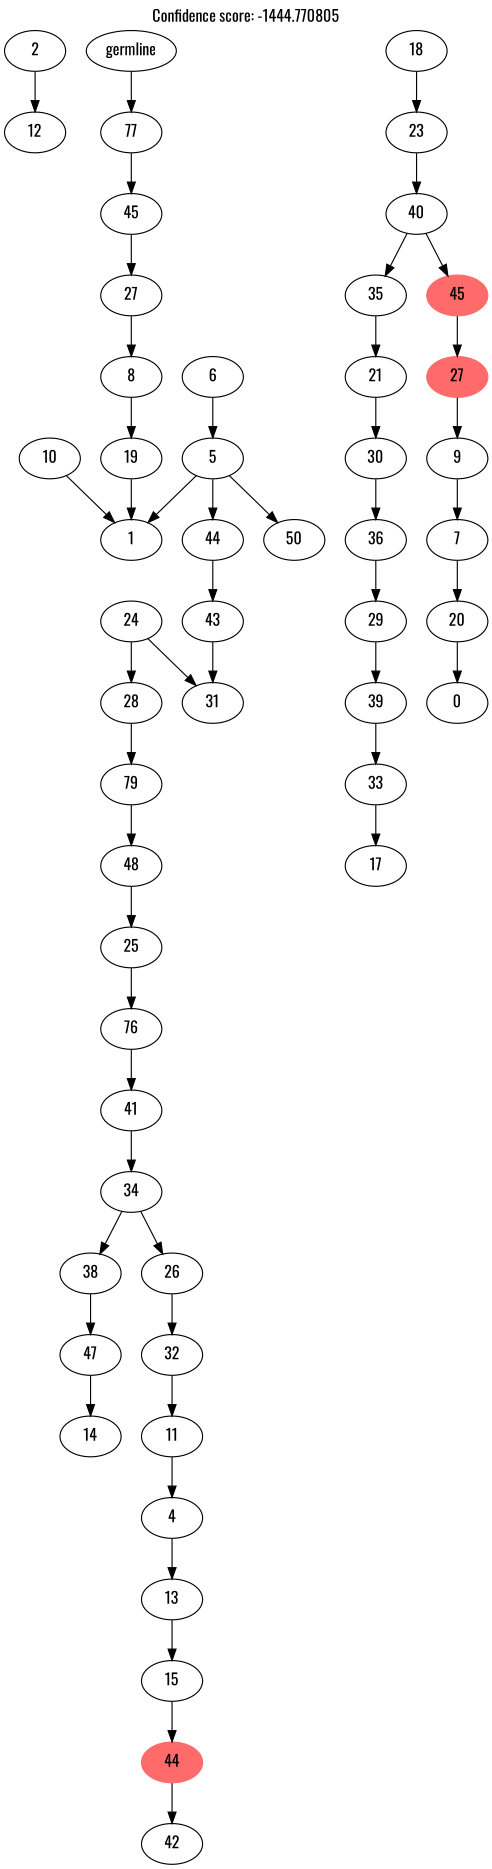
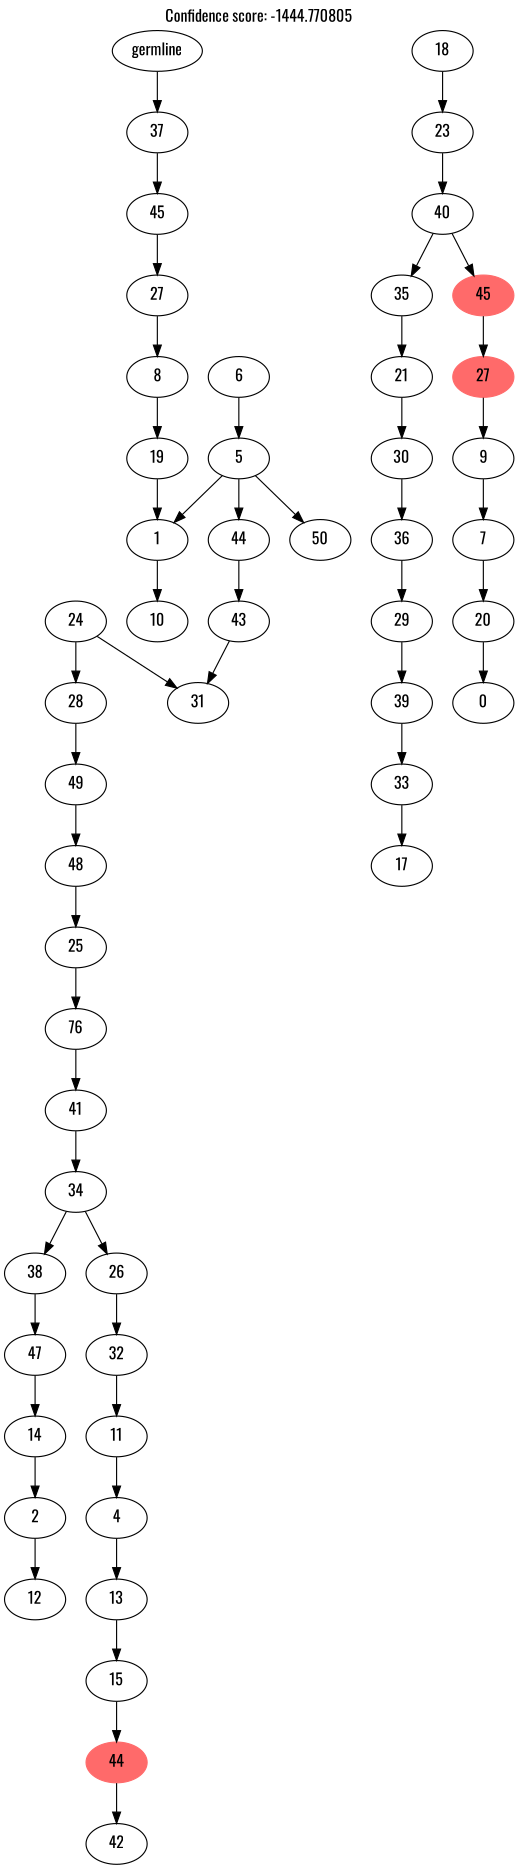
(131, 132) -> (157, 132)
(86, 495) -> (157, 575)
(131, 784) -> (76, 784)
none -> (35, 1472)
